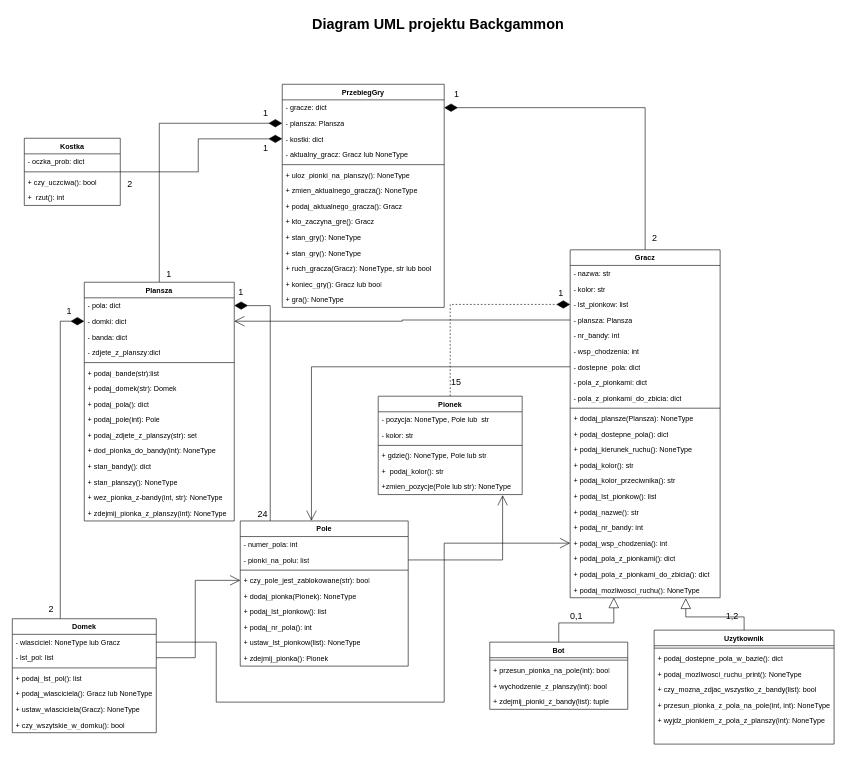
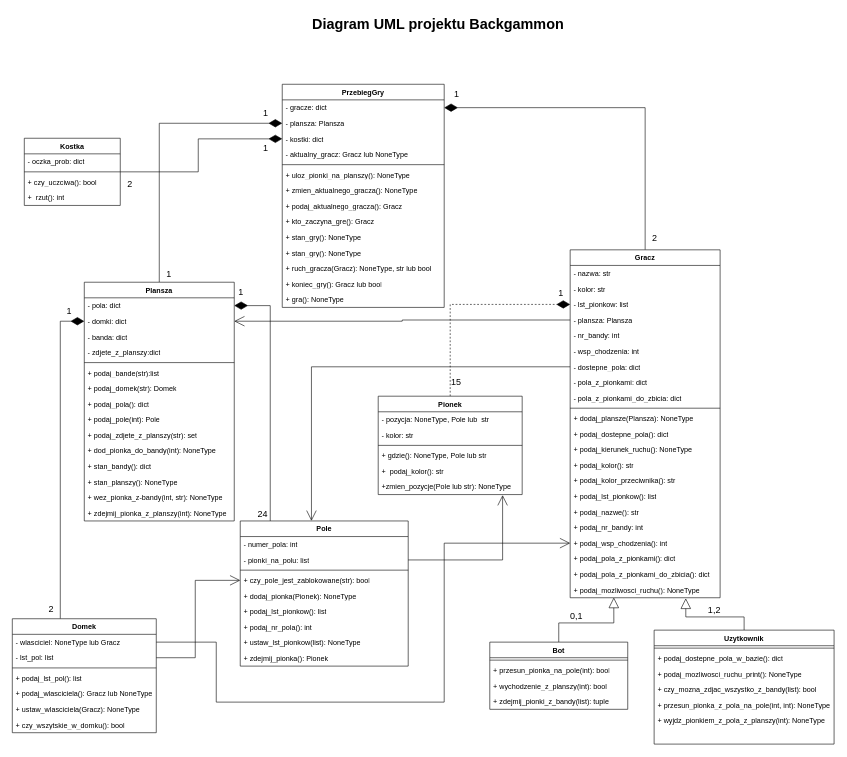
(732, 614) -> (714, 608)
